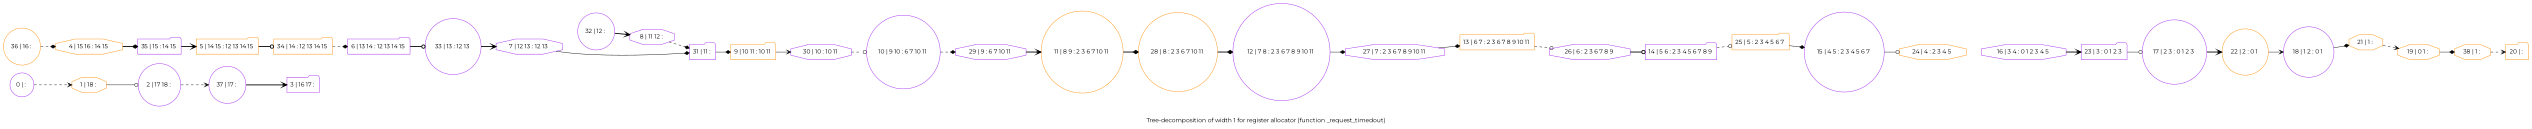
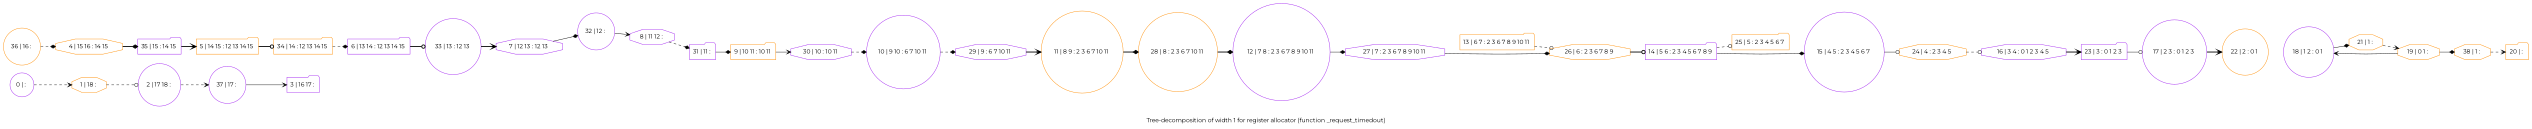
(620, 34) -> (620, 34)
(1794, 46) -> (1758, 54)
(1447, 47) -> (1495, 54)
(856, 52) -> (856, 52)
(1590, 52) -> (1590, 52)
none -> (1972, 52)
(2274, 52) -> (2368, 54)
(620, 55) -> (563, 39)
(121, 85) -> (121, 85)
(264, 85) -> (264, 85)
